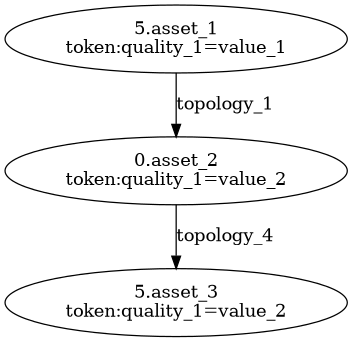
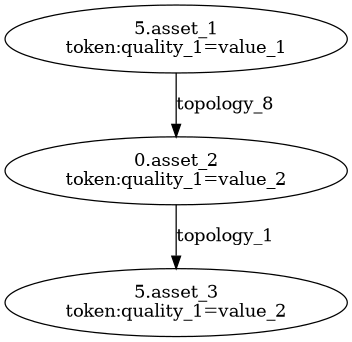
(225, 105) -> (225, 105)
(225, 237) -> (225, 237)
